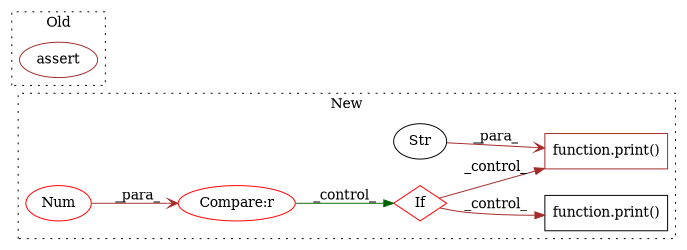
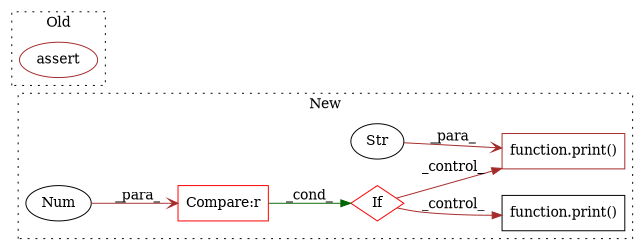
(345, 196) -> (310, 196)
(59, 203) -> (59, 203)
(237, 203) -> (223, 203)
